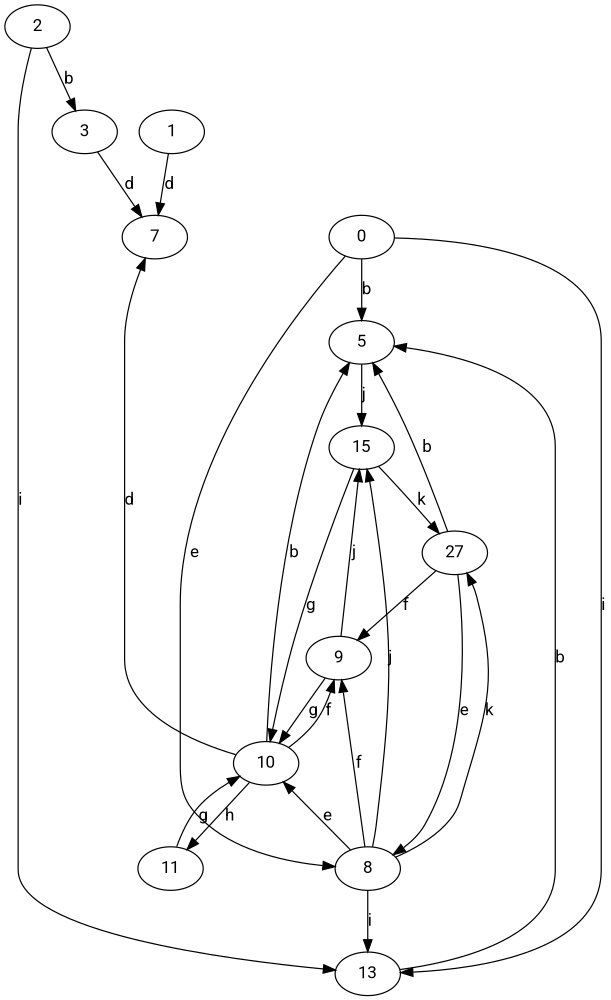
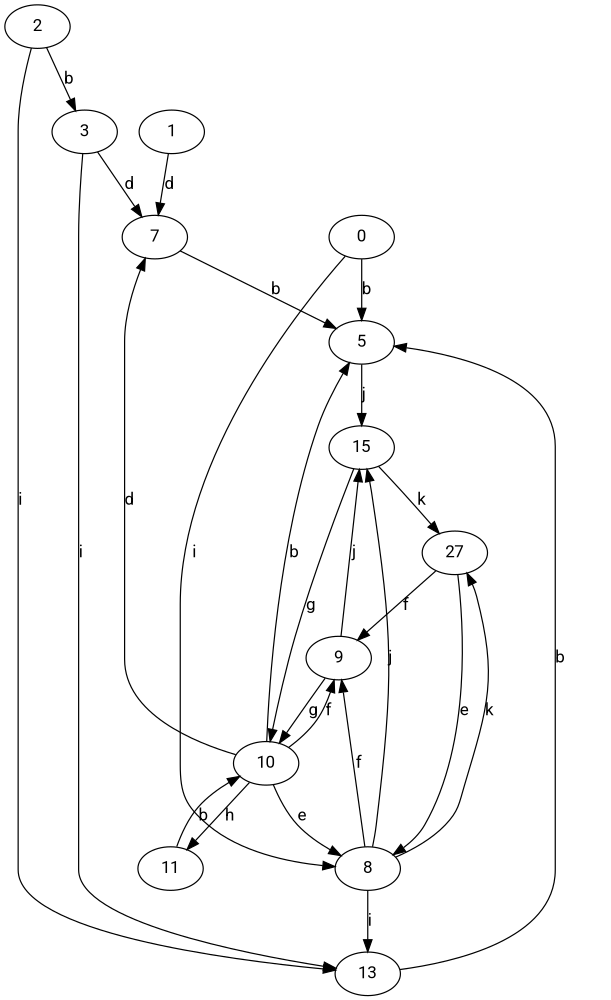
(416, 451) -> (253, 287)
(195, 553) -> (195, 553)
(601, 596) -> (79, 648)
(203, 816) -> (203, 816)
(321, 820) -> (296, 823)
